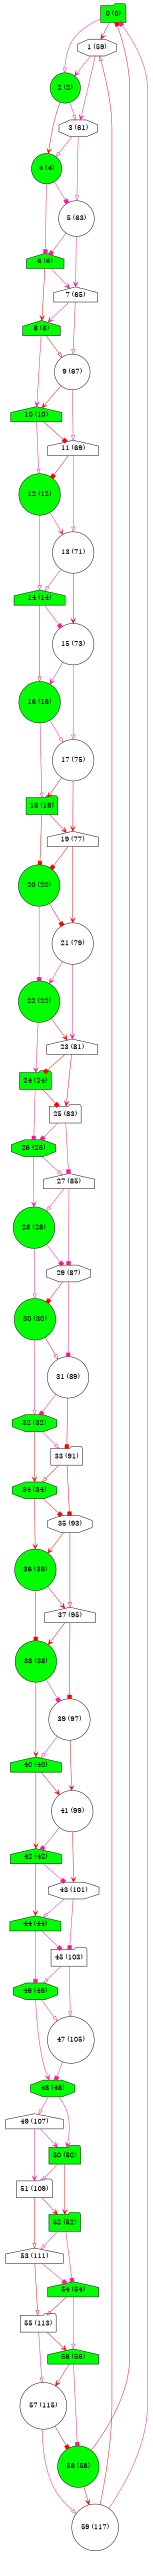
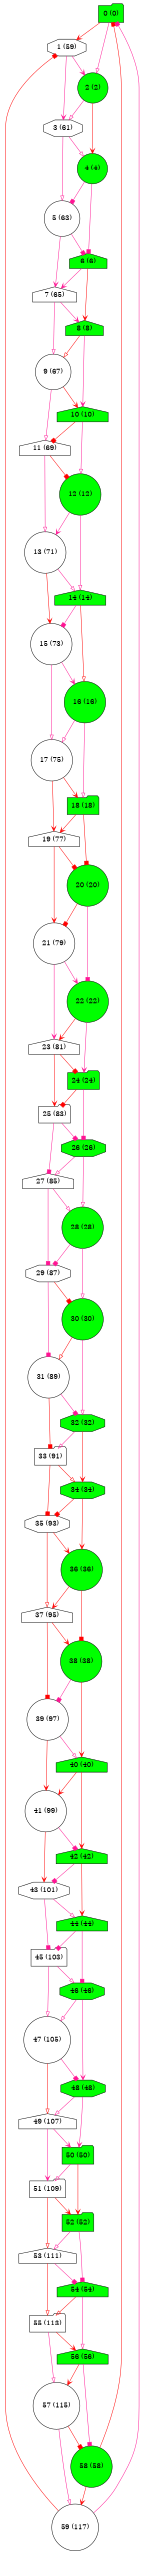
(34, 1179) -> (83, 1179)
(112, 1282) -> (6, 1283)
none -> (47, 2086)
